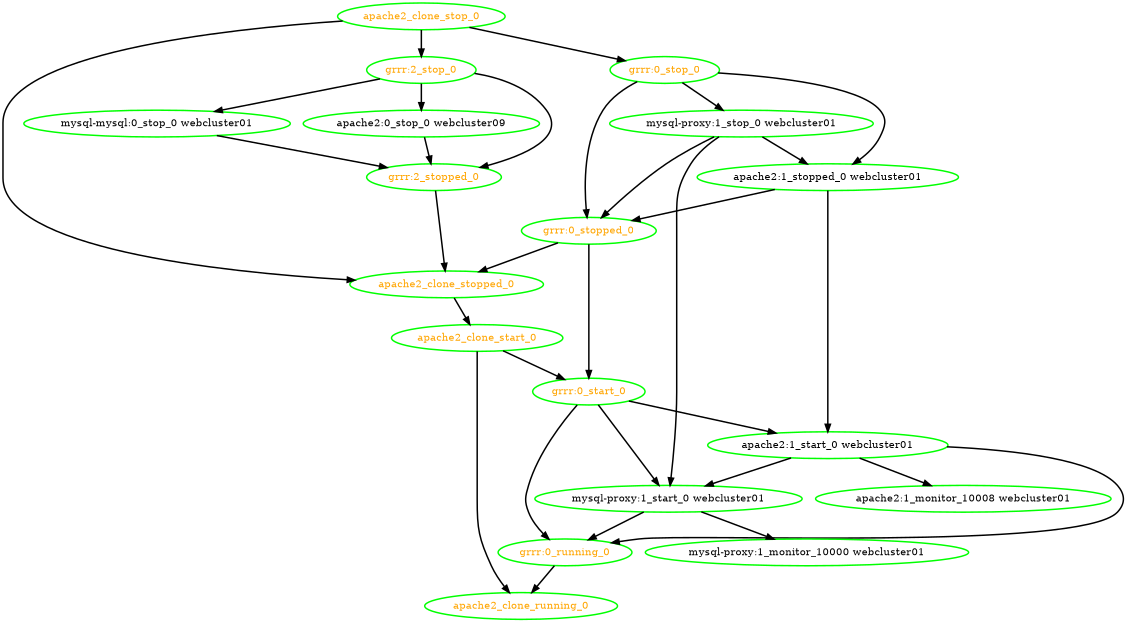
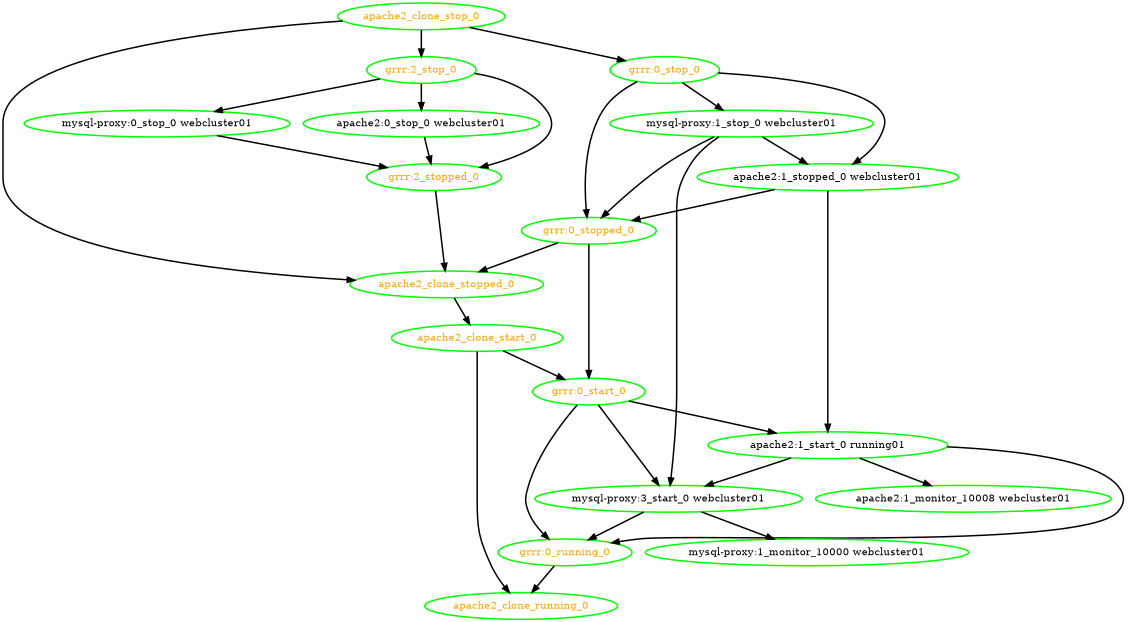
(157, 124) -> (157, 124)
(421, 124) -> (421, 124)
(828, 445) -> (828, 445)
(669, 499) -> (669, 499)
